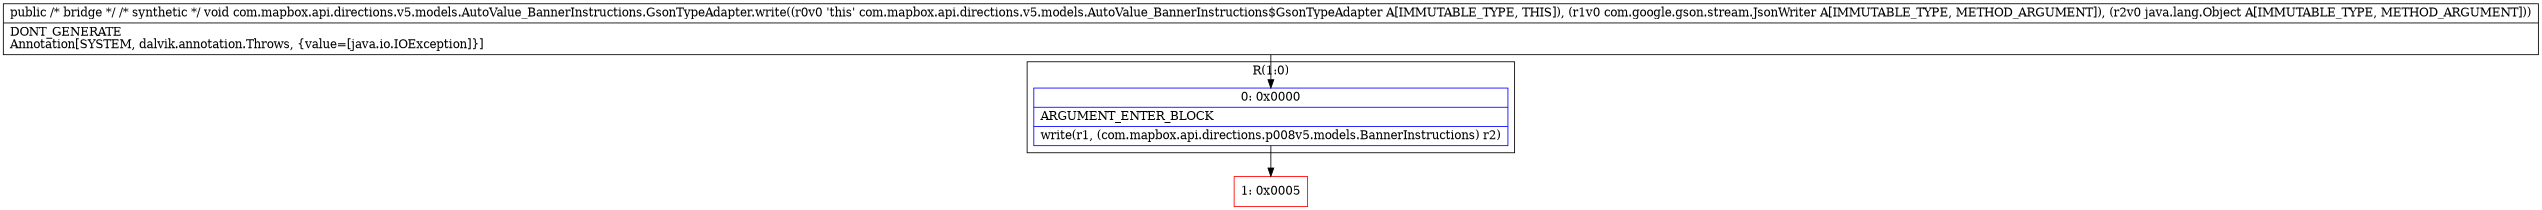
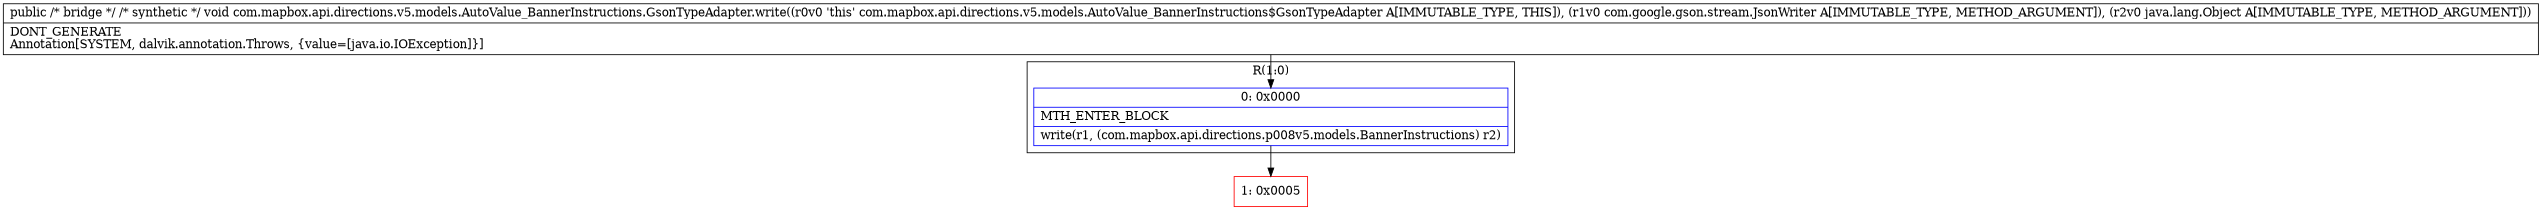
(1127, 116) -> (1105, 116)
